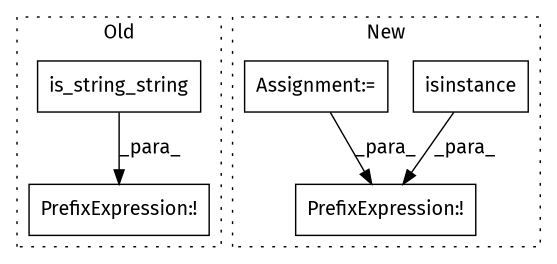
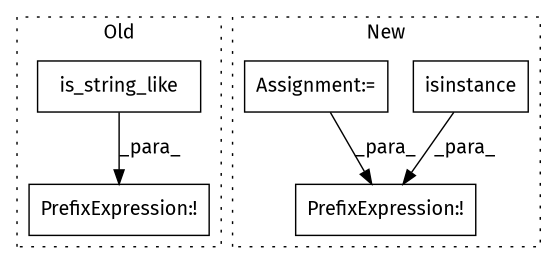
(119, 87) -> (119, 87)
